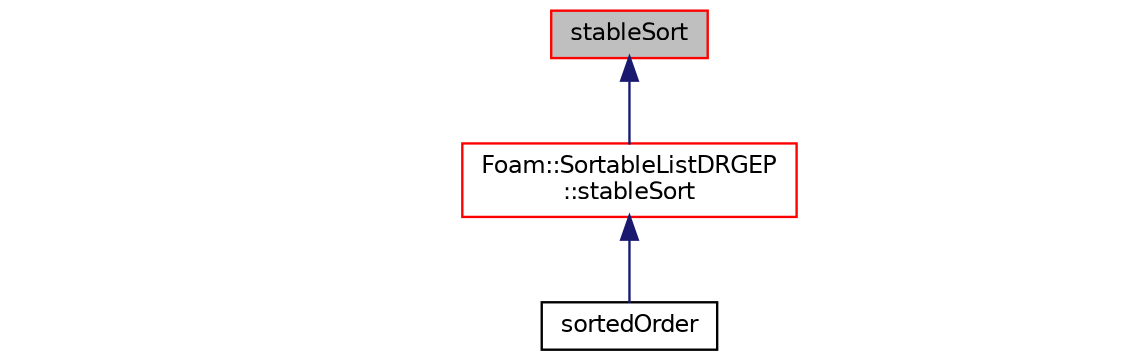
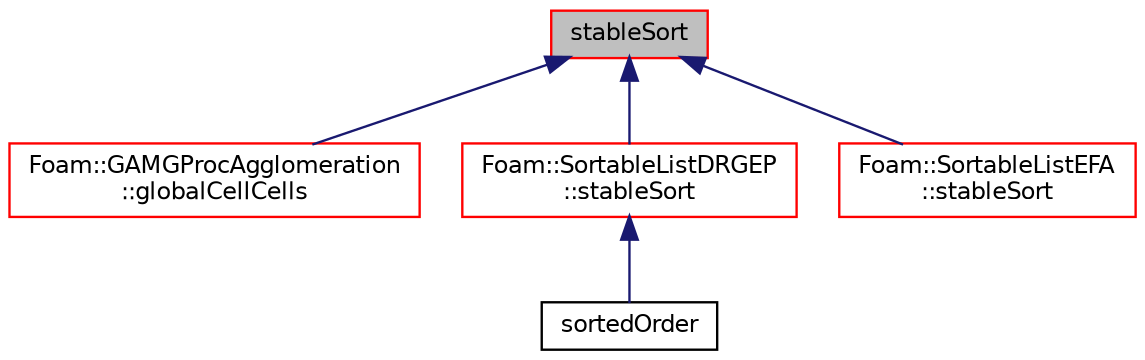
none -> (215, 180)
none -> (987, 180)
